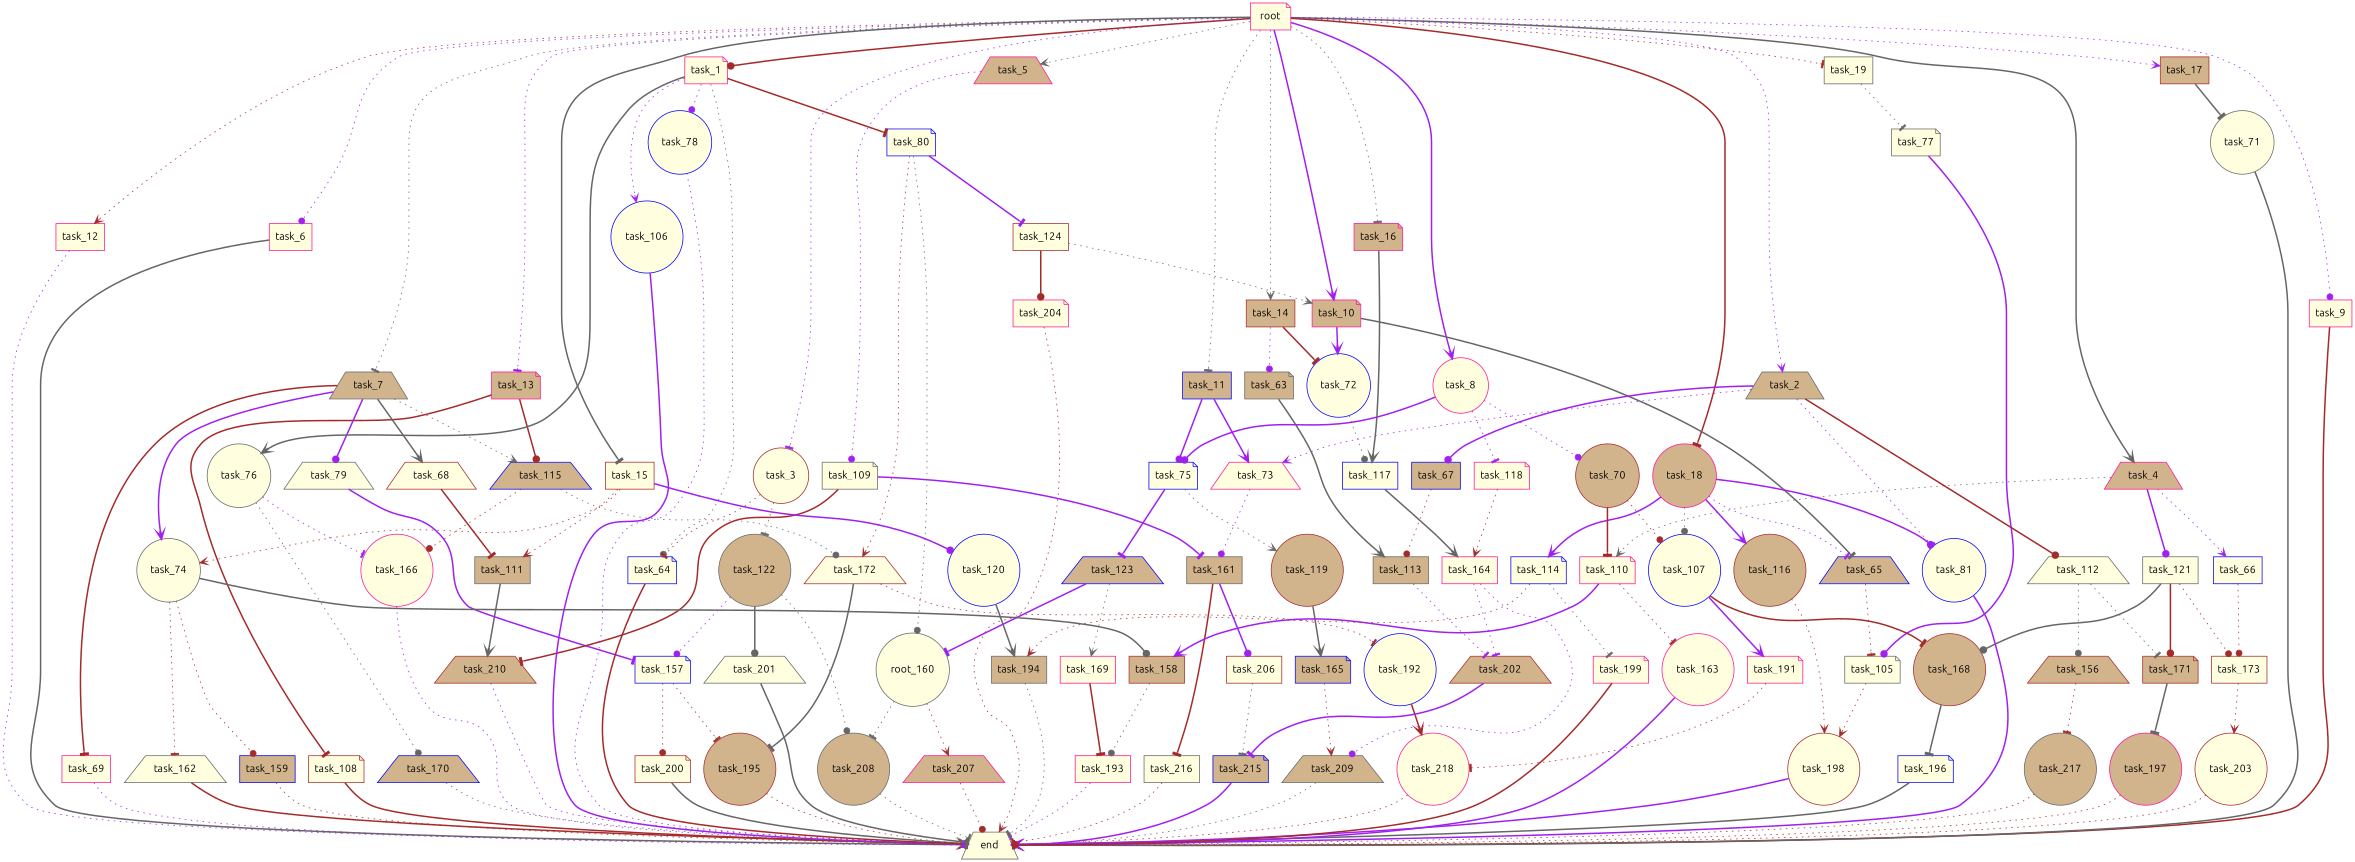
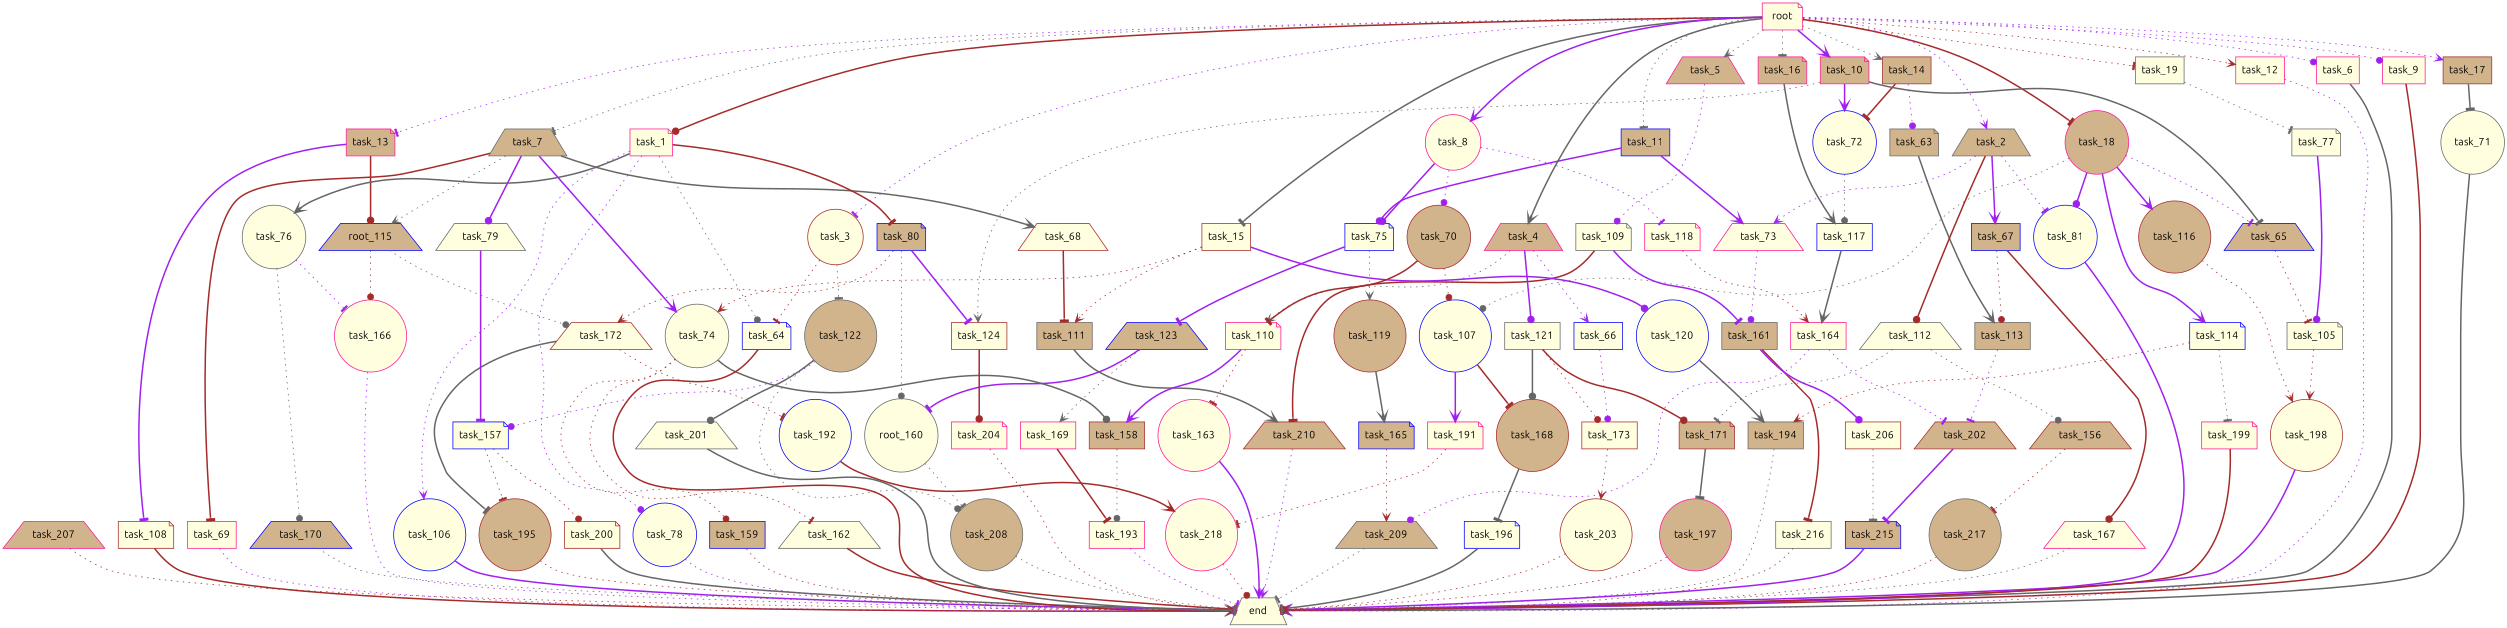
(911, 142) -> (901, 237)
(1187, 269) -> (1348, 114)
(1604, 400) -> (1993, 183)
(191, 464) -> (163, 277)
(541, 476) -> (371, 237)
none -> (2095, 535)
(2238, 617) -> (1603, 381)
(936, 726) -> none
